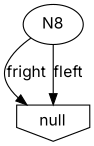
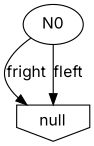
(53, 24) -> (53, 24)
